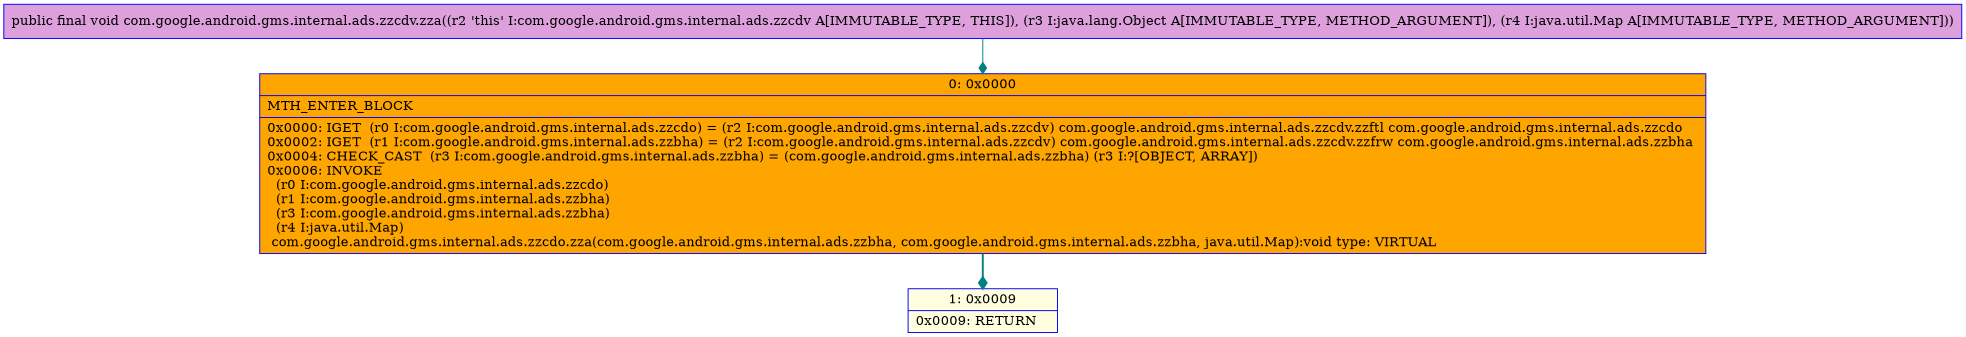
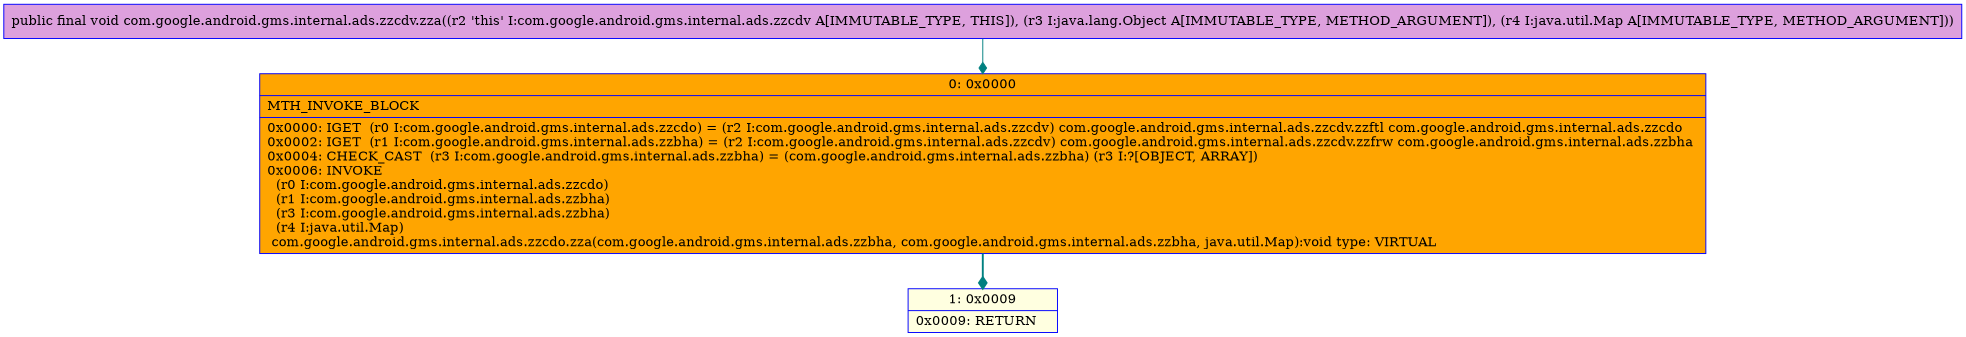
(341, 106) -> (343, 106)
